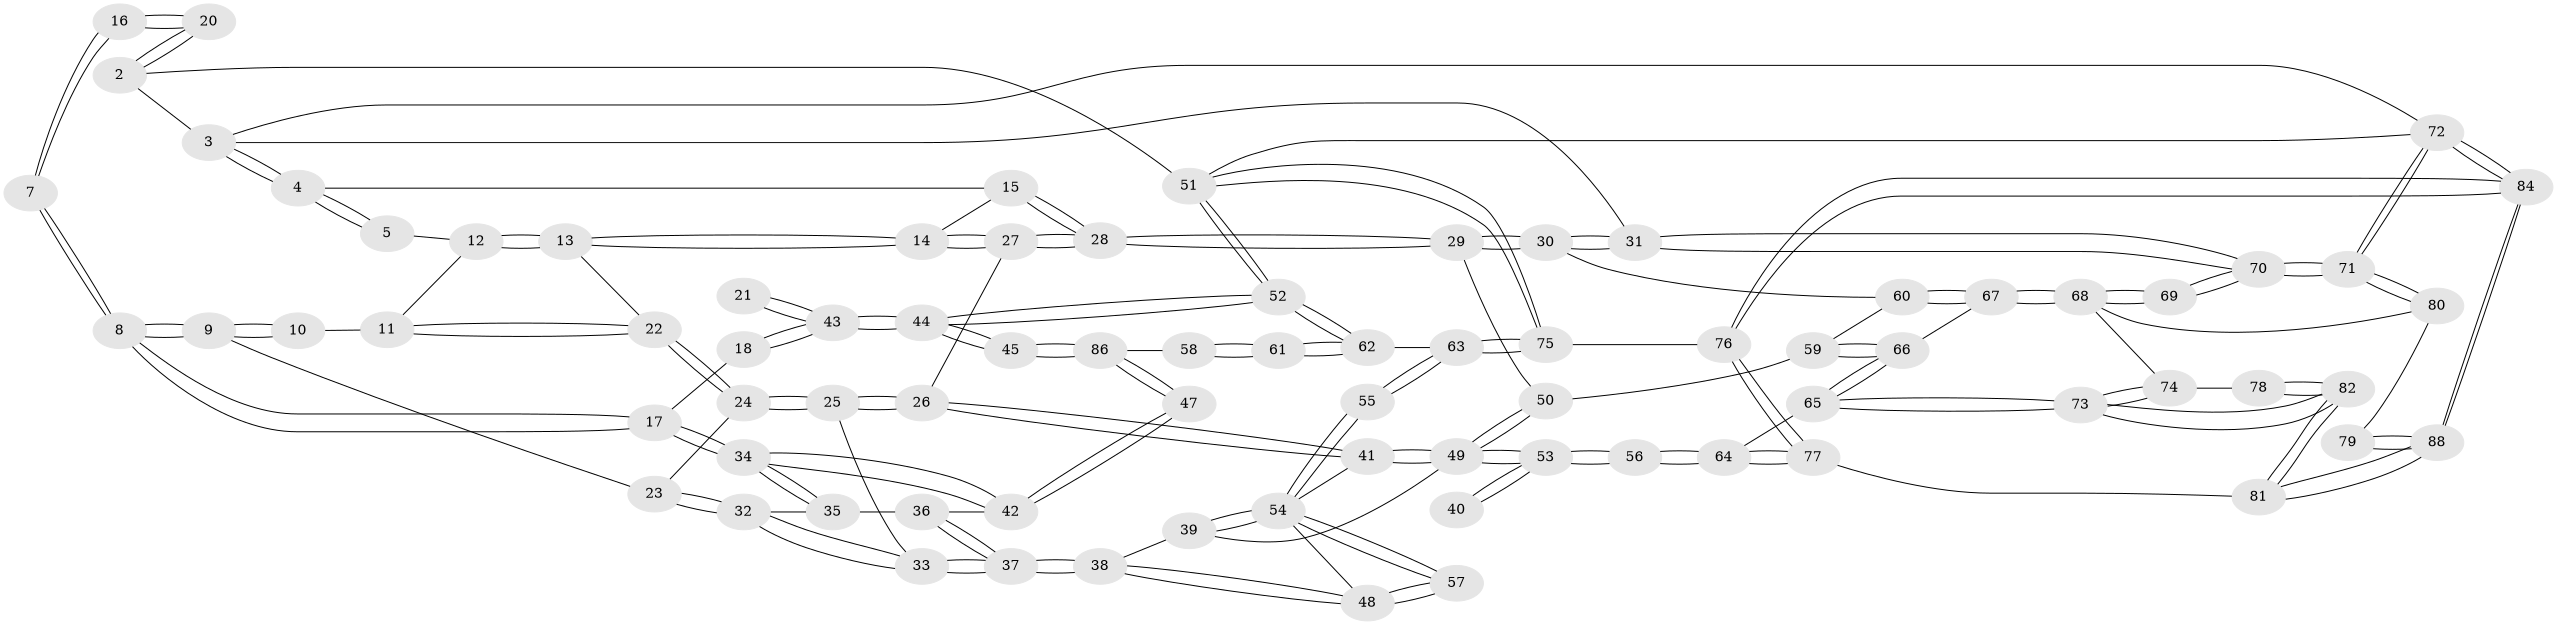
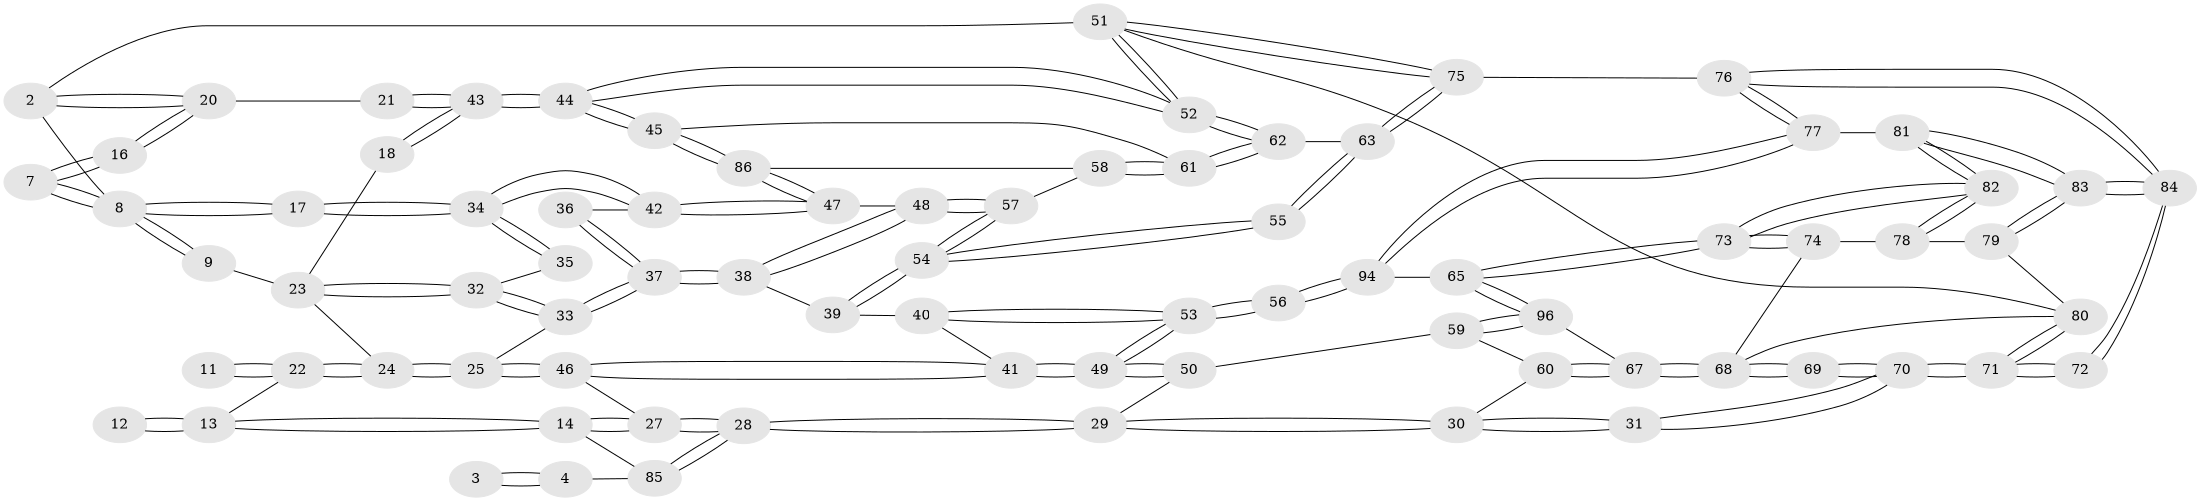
(1327, 65) -> none
none -> (298, 101)
(164, 109) -> (72, 157)
none -> (927, 123)
(1807, 141) -> (1578, 217)
(955, 142) -> none
none -> (1056, 187)
(1011, 188) -> (655, 478)
(387, 234) -> none
none -> (1947, 242)
(432, 286) -> none
(298, 331) -> none
(1902, 351) -> (1546, 317)
(699, 386) -> (343, 222)
(922, 403) -> (565, 370)
(2437, 443) -> (2081, 188)
(1724, 458) -> (1368, 277)
(1323, 484) -> (967, 343)
(872, 512) -> none
(1345, 524) -> (878, 315)
(1323, 557) -> (878, 206)
